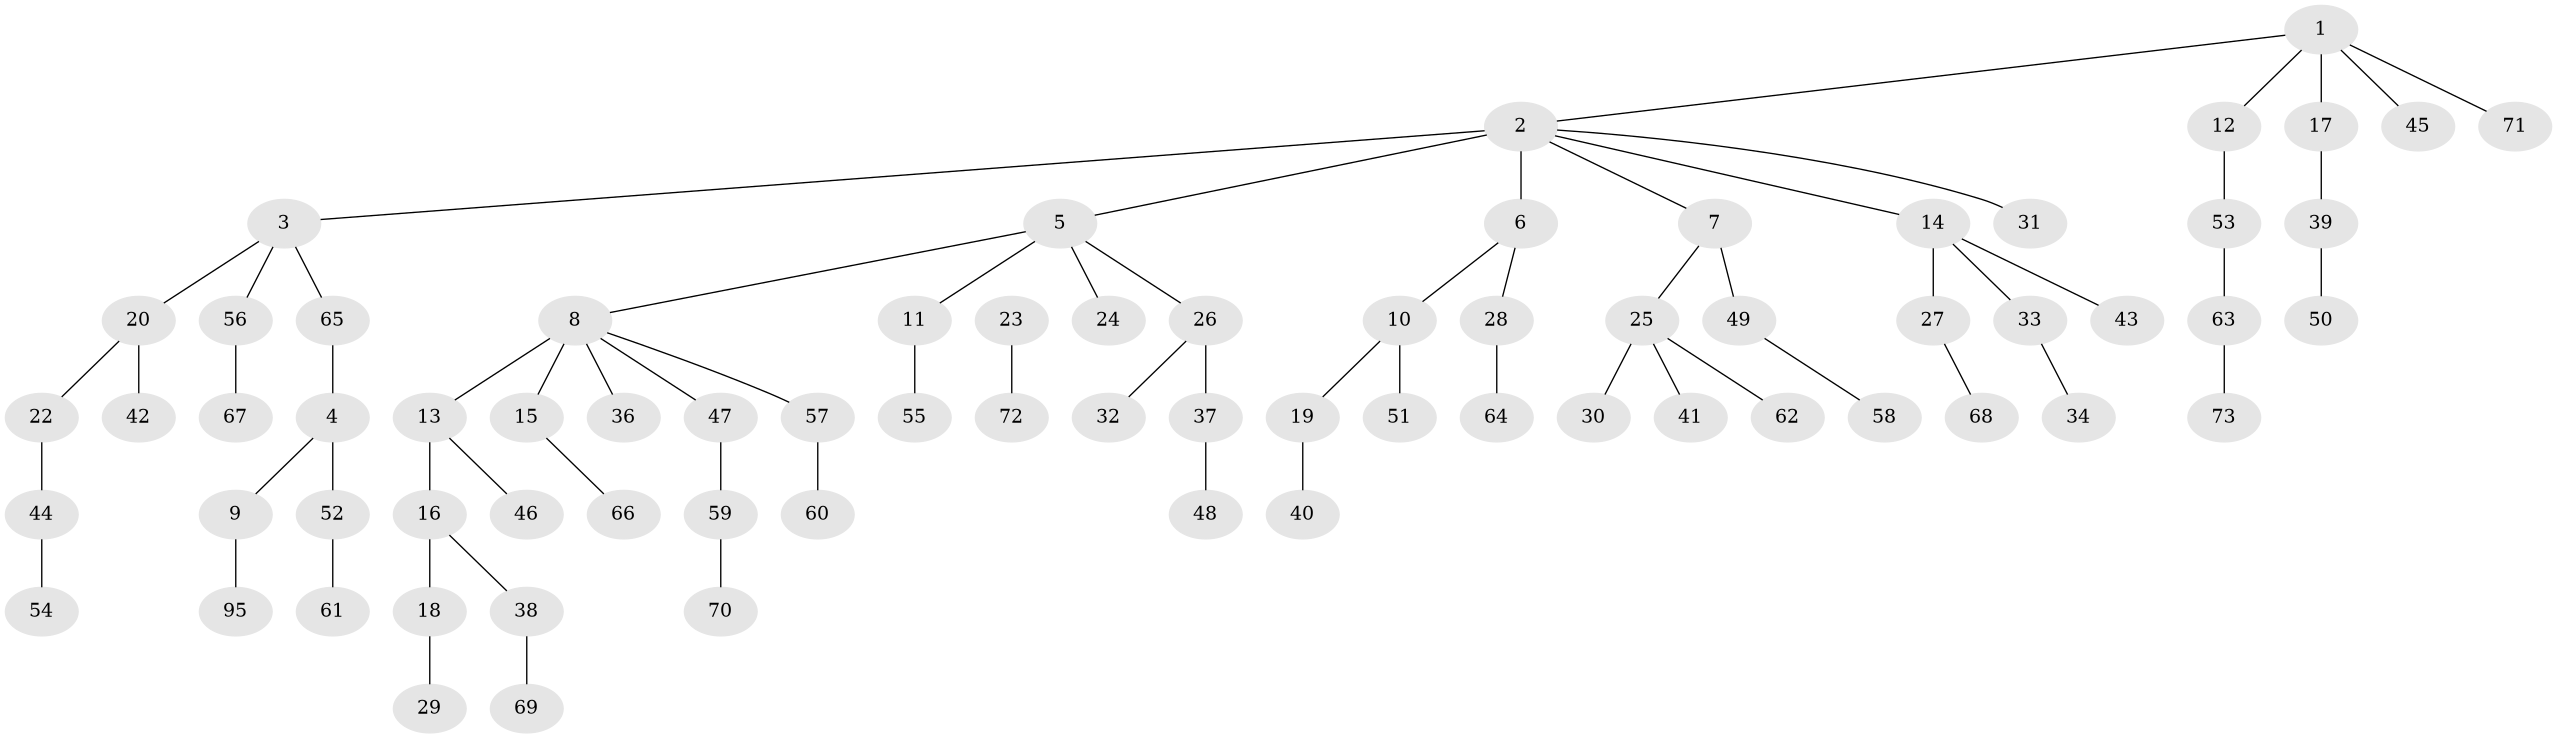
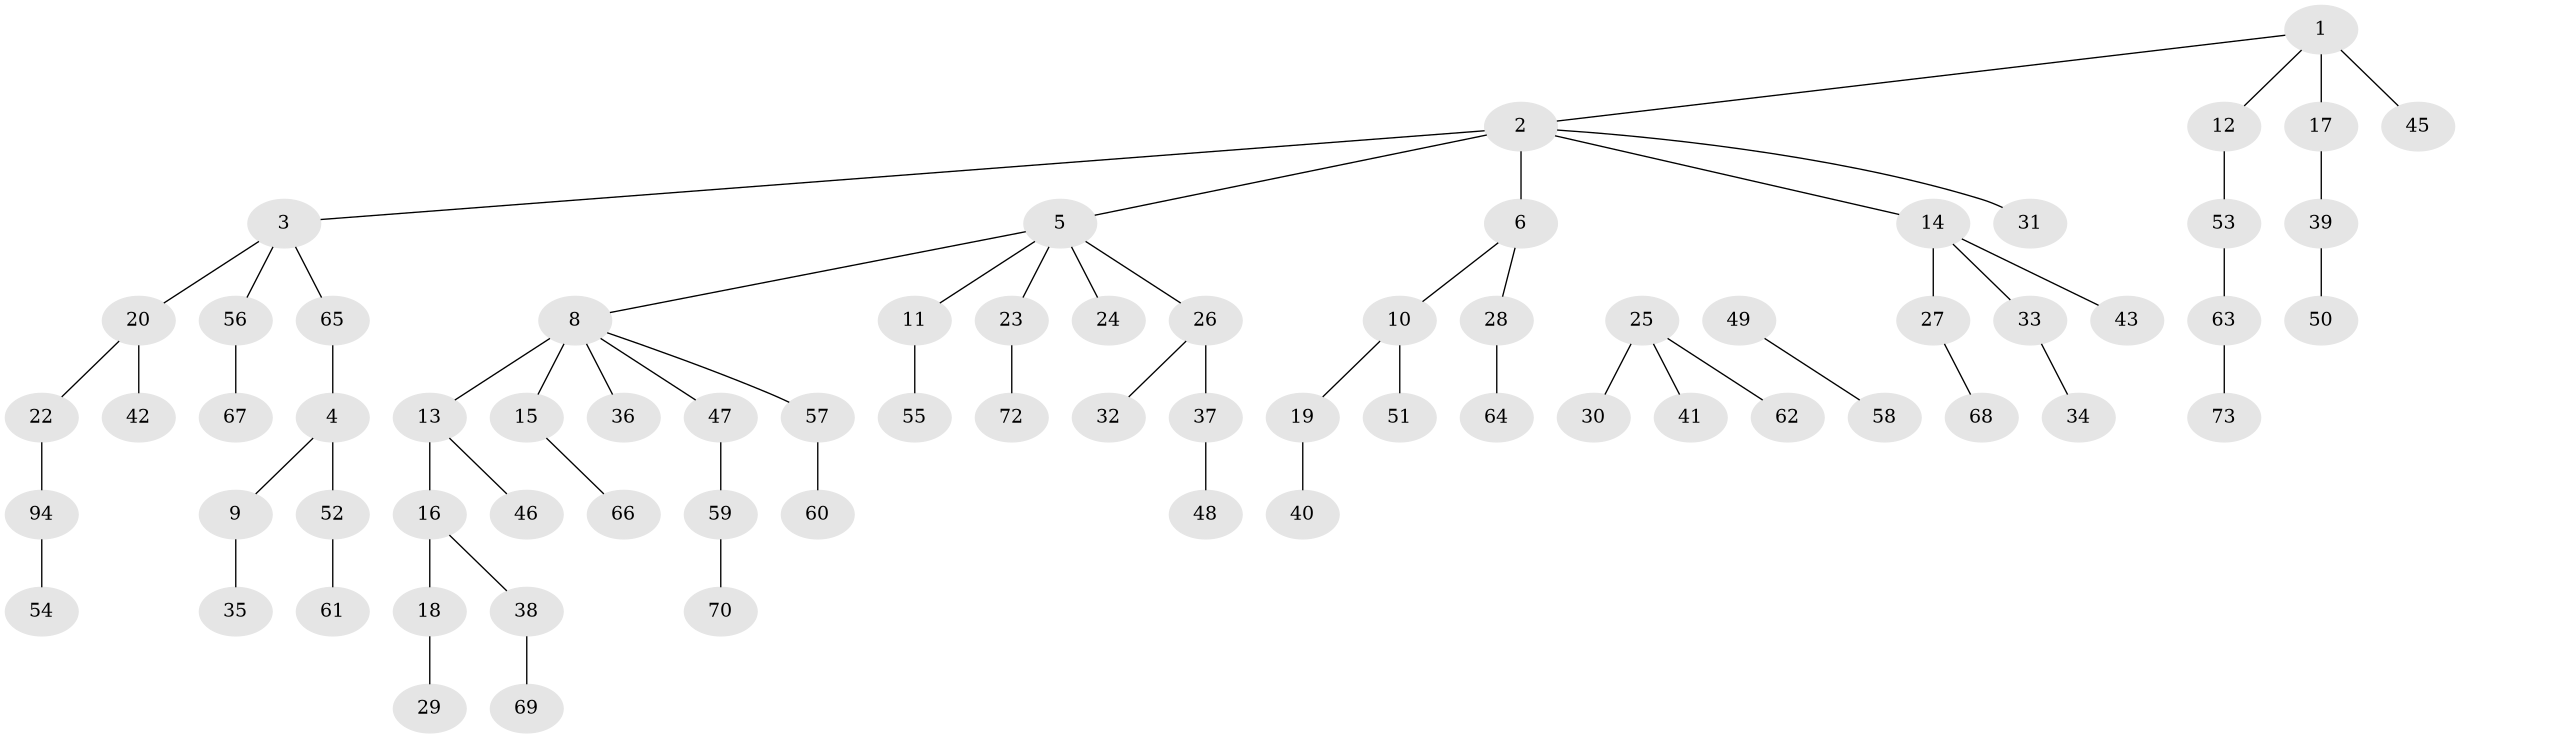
(2515, 127) -> none
(1715, 224) -> none
none -> (1036, 272)
(42, 515) -> (42, 515)
(236, 612) -> (236, 612)
